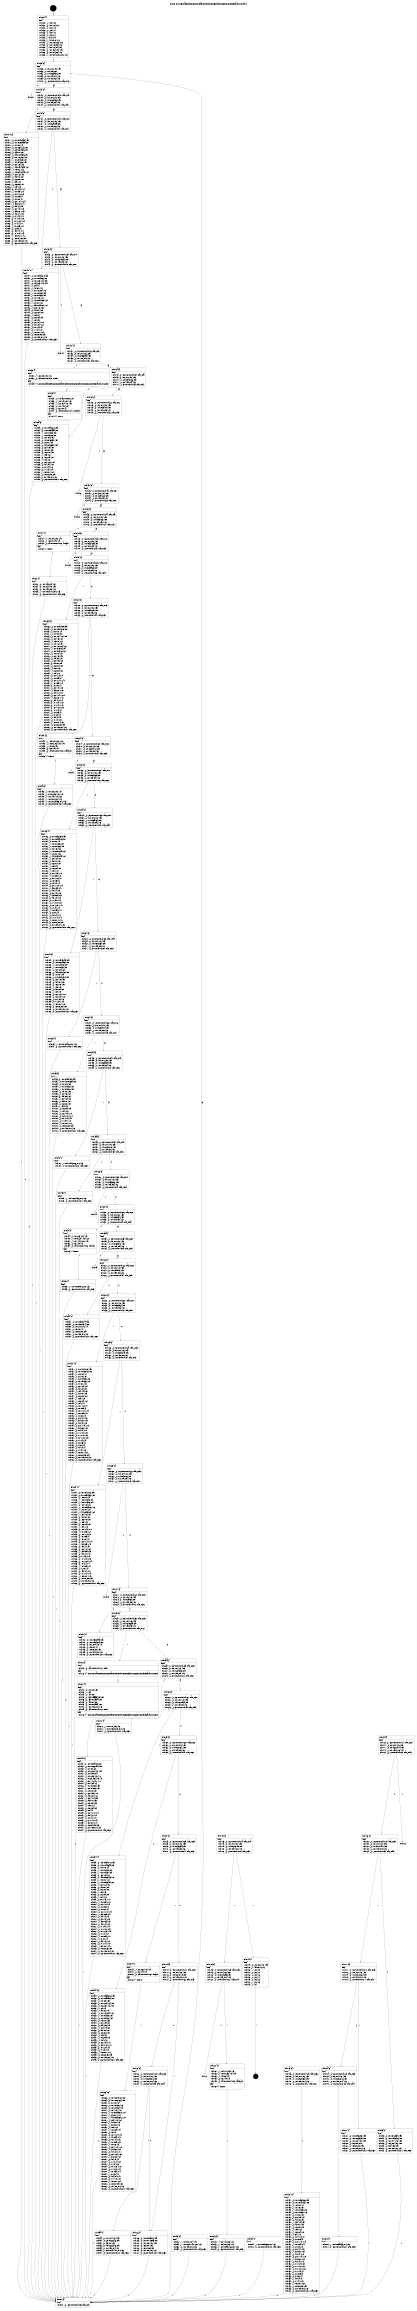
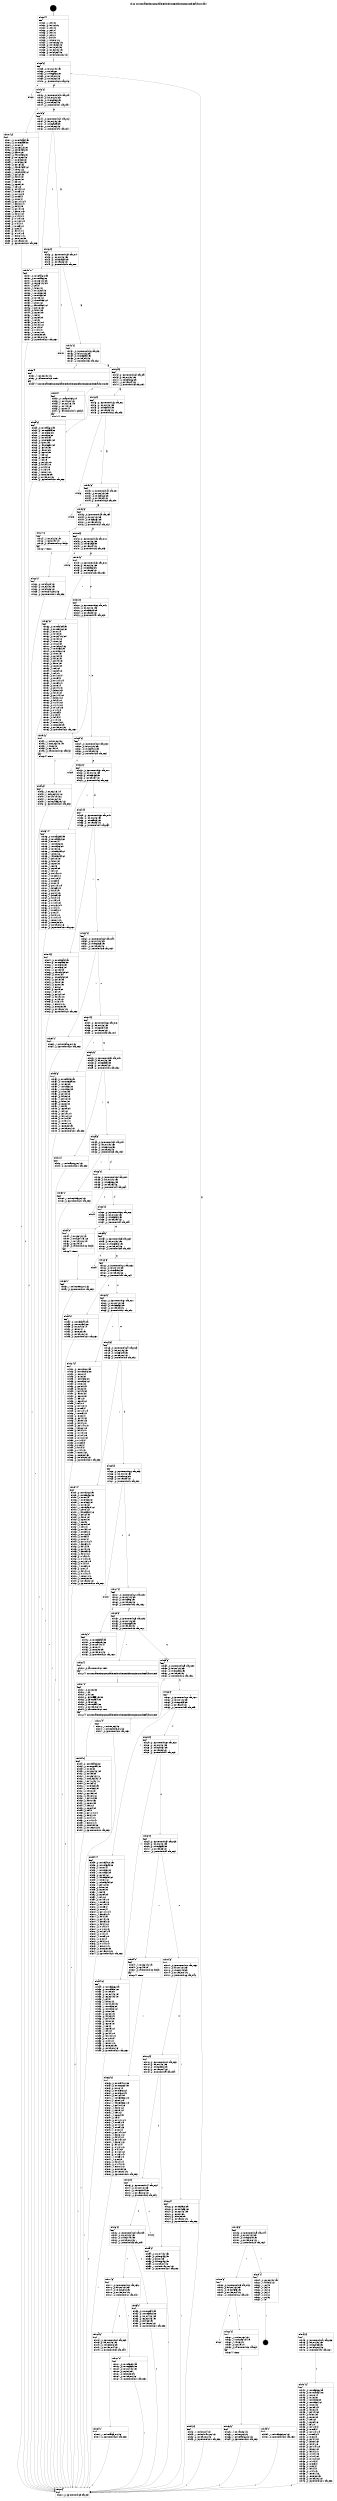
(150, 2158) -> (151, 2126)
